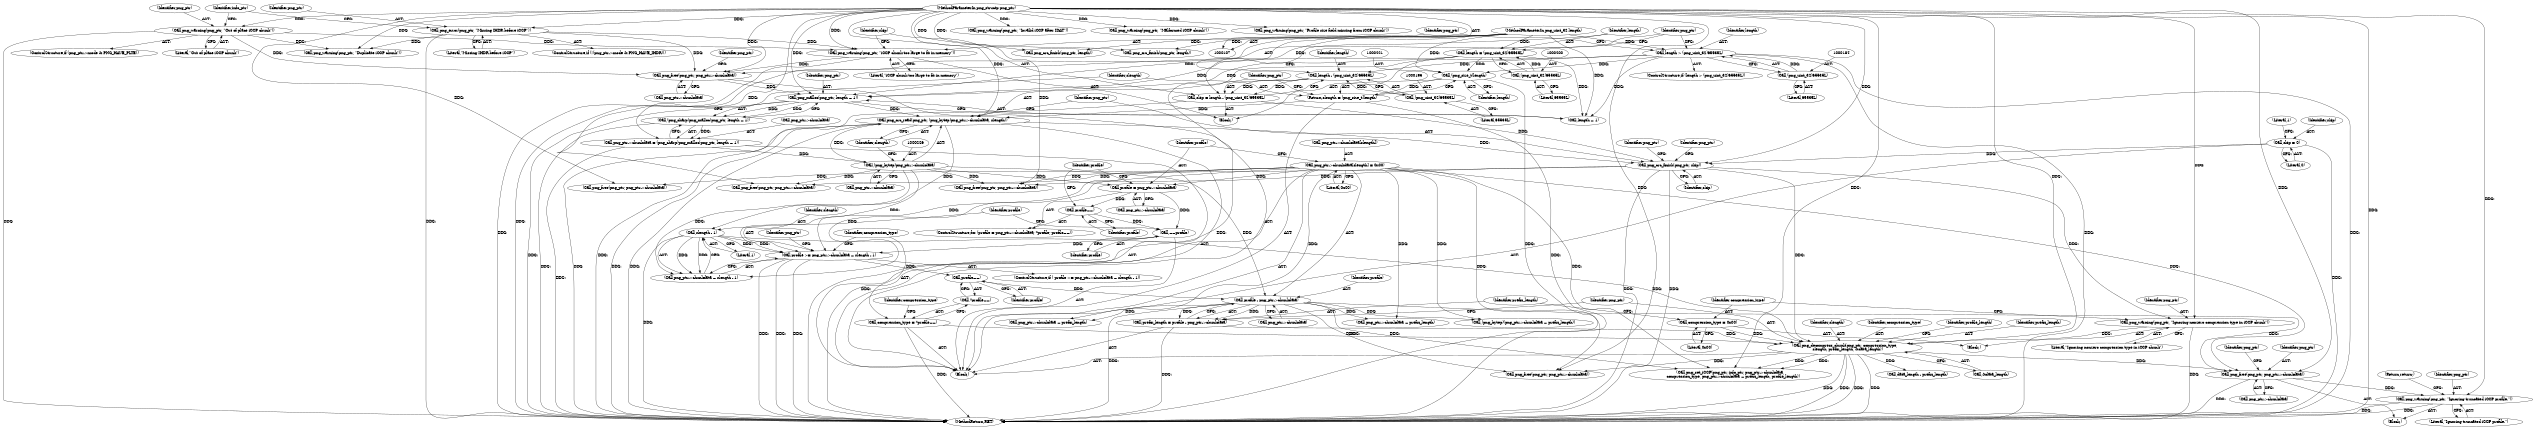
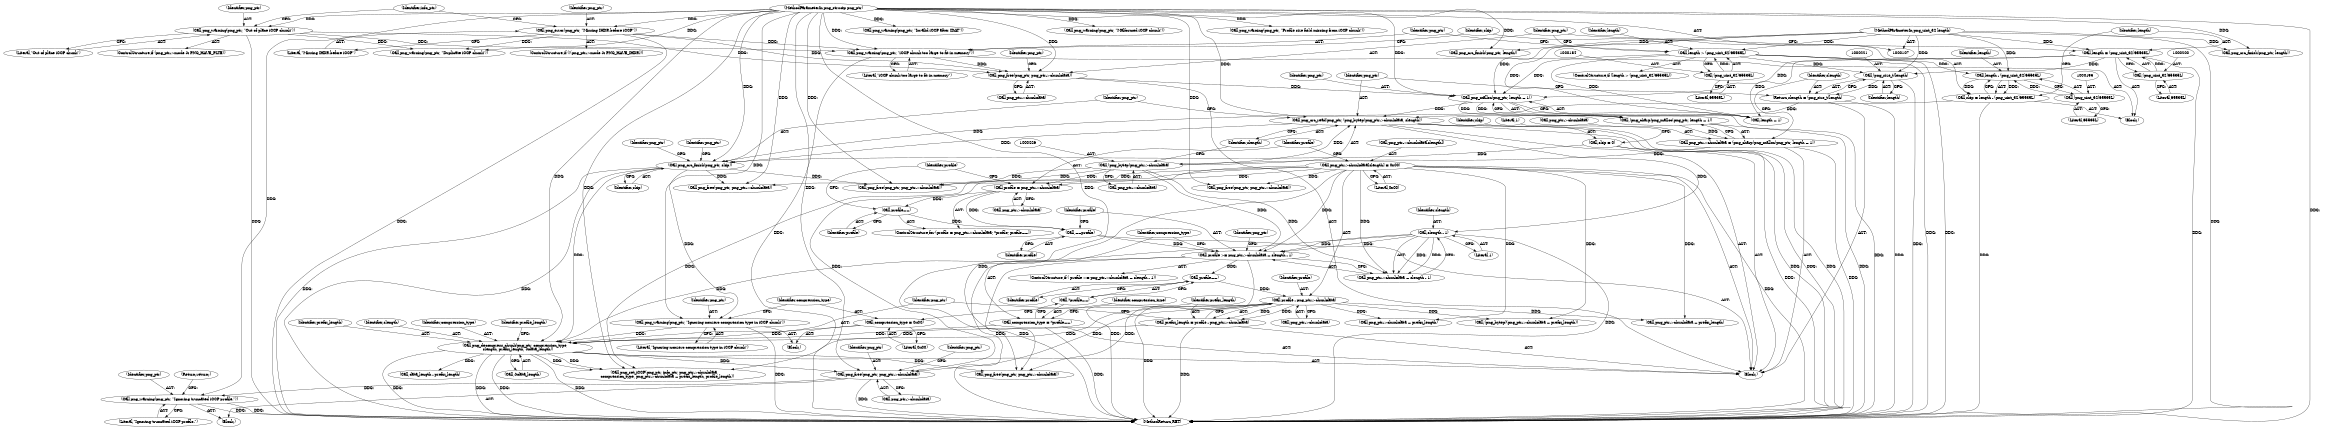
(2296, 166) -> none
(1147, 176) -> none
